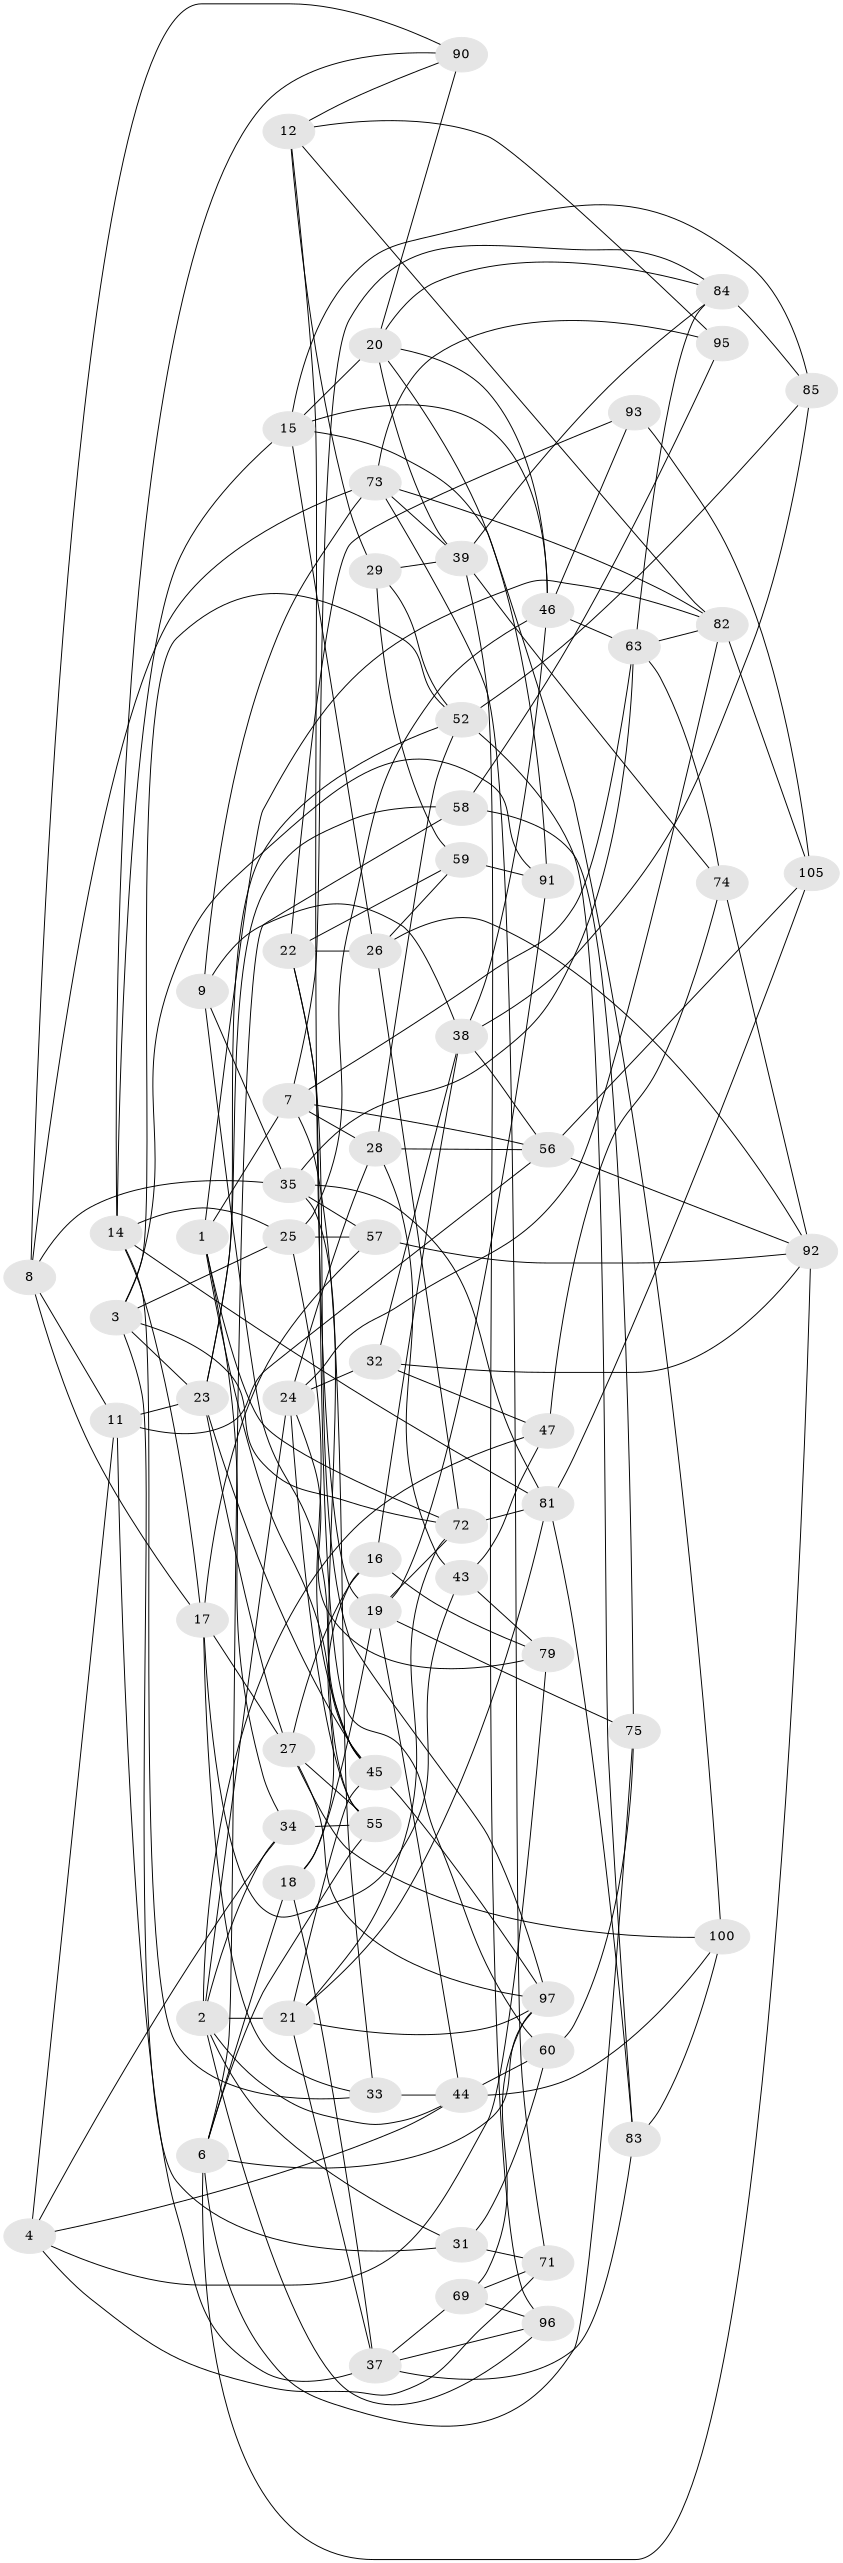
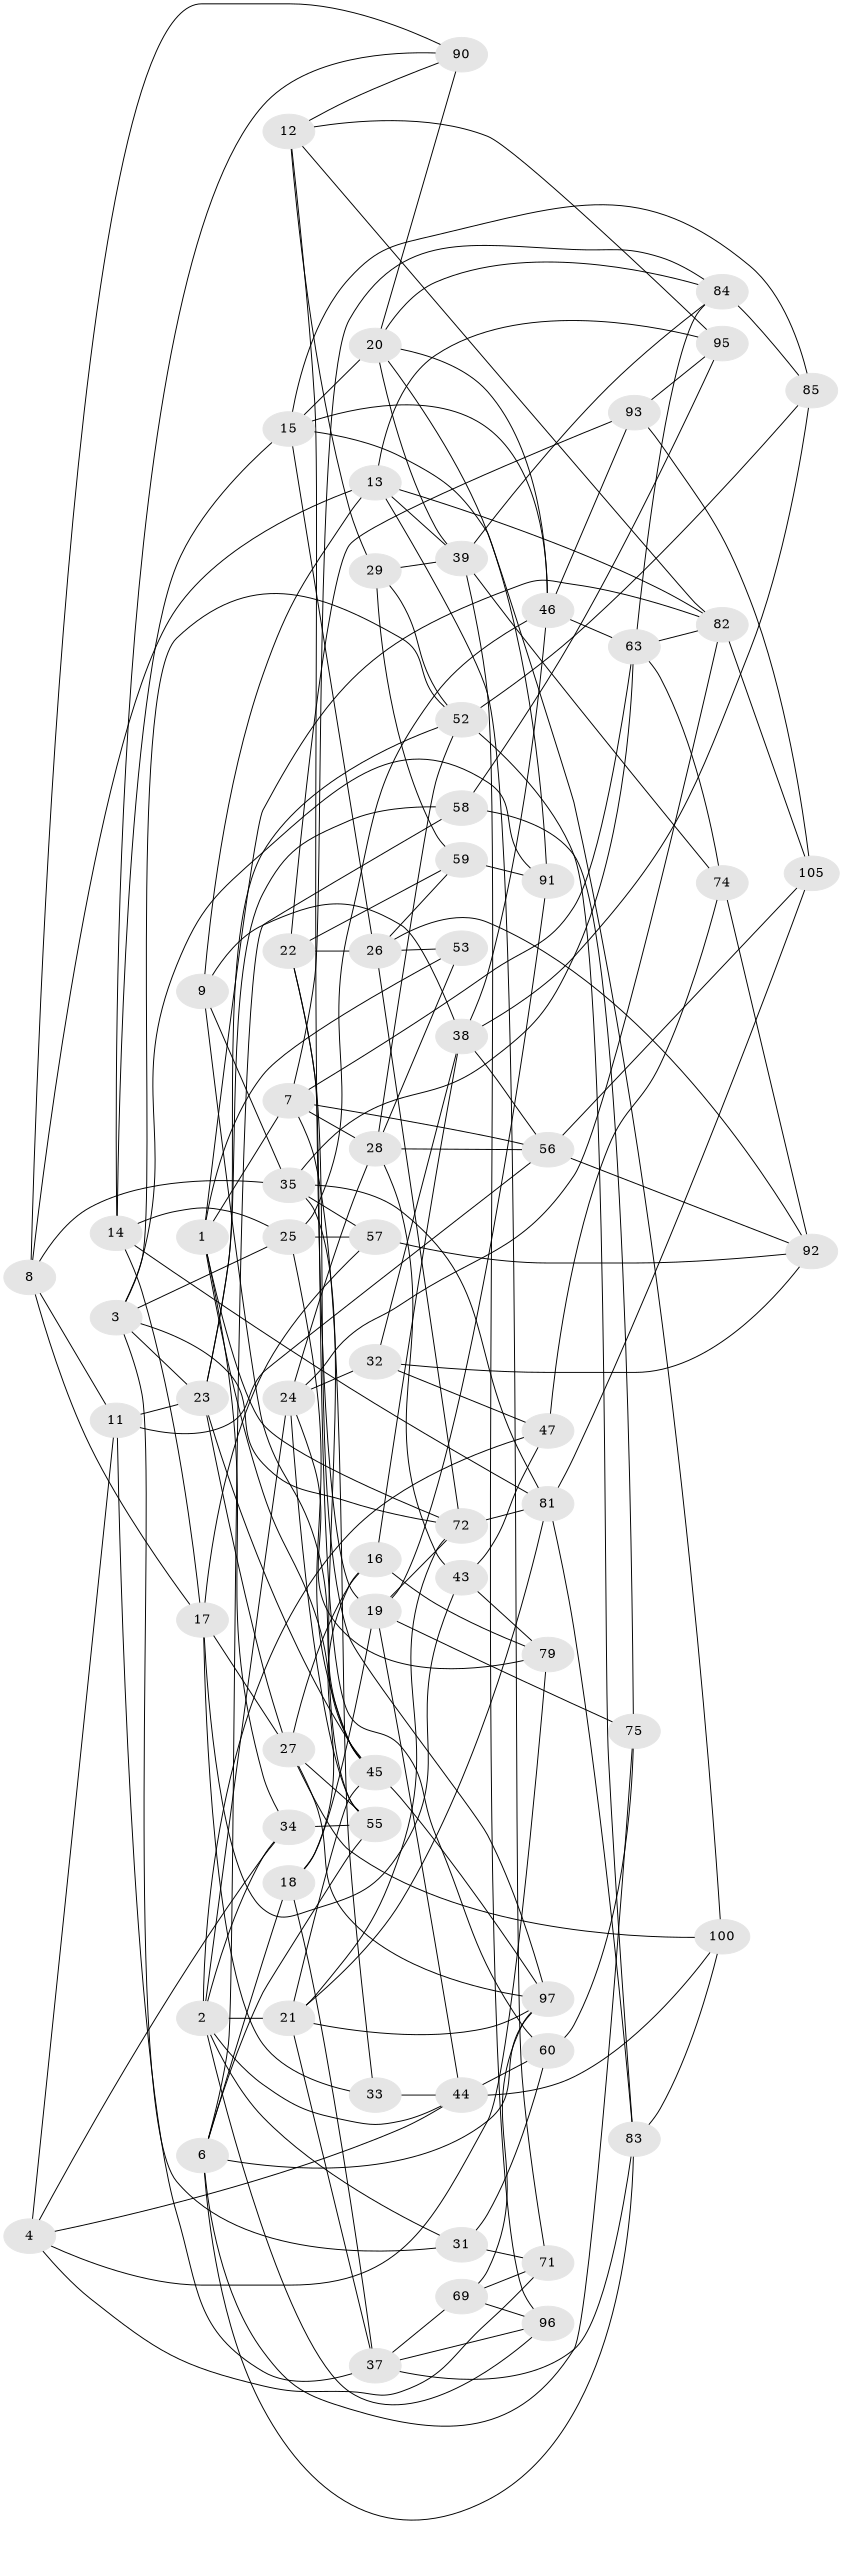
none -> (682, 375)
(375, 483) -> (375, 483)
none -> (462, 948)
(150, 1790) -> none
(734, 2288) -> (426, 2519)
